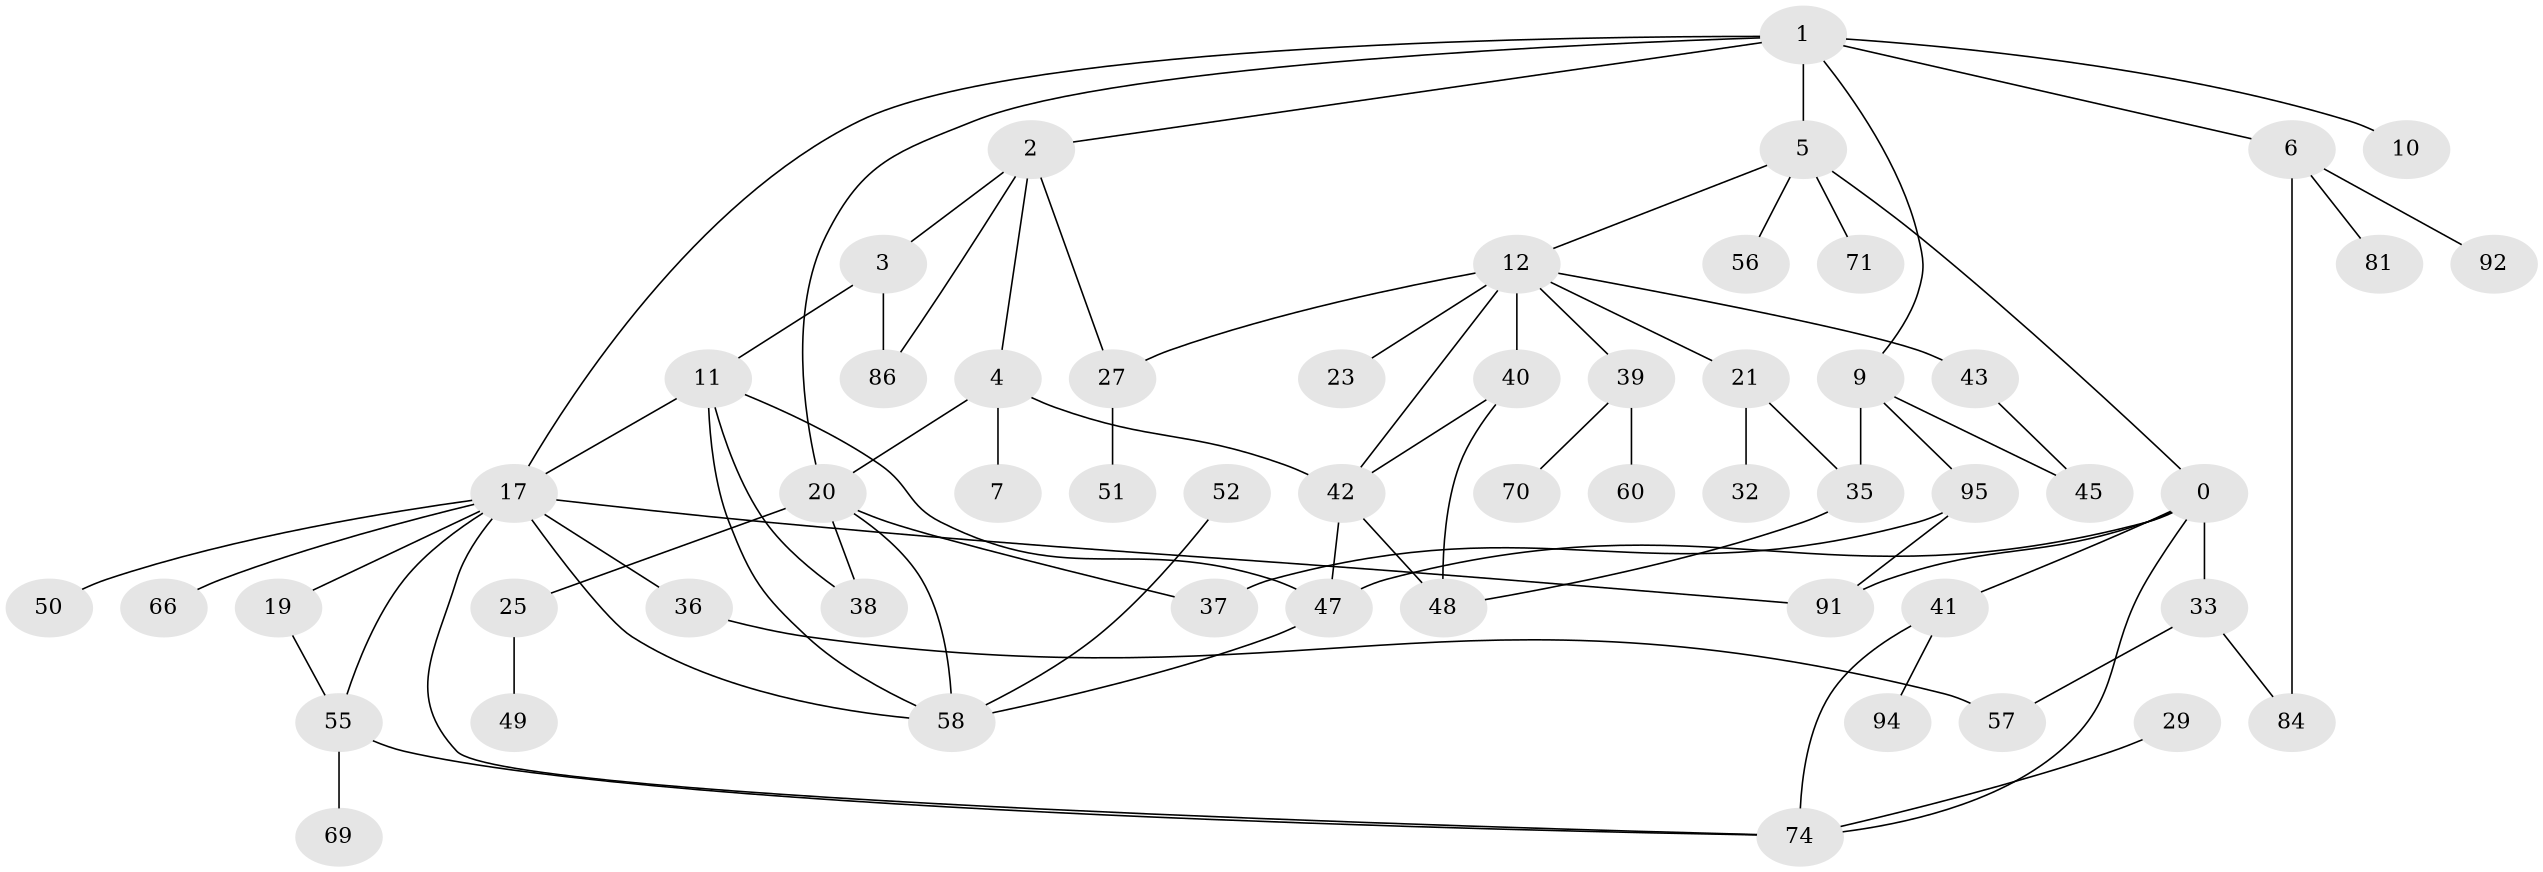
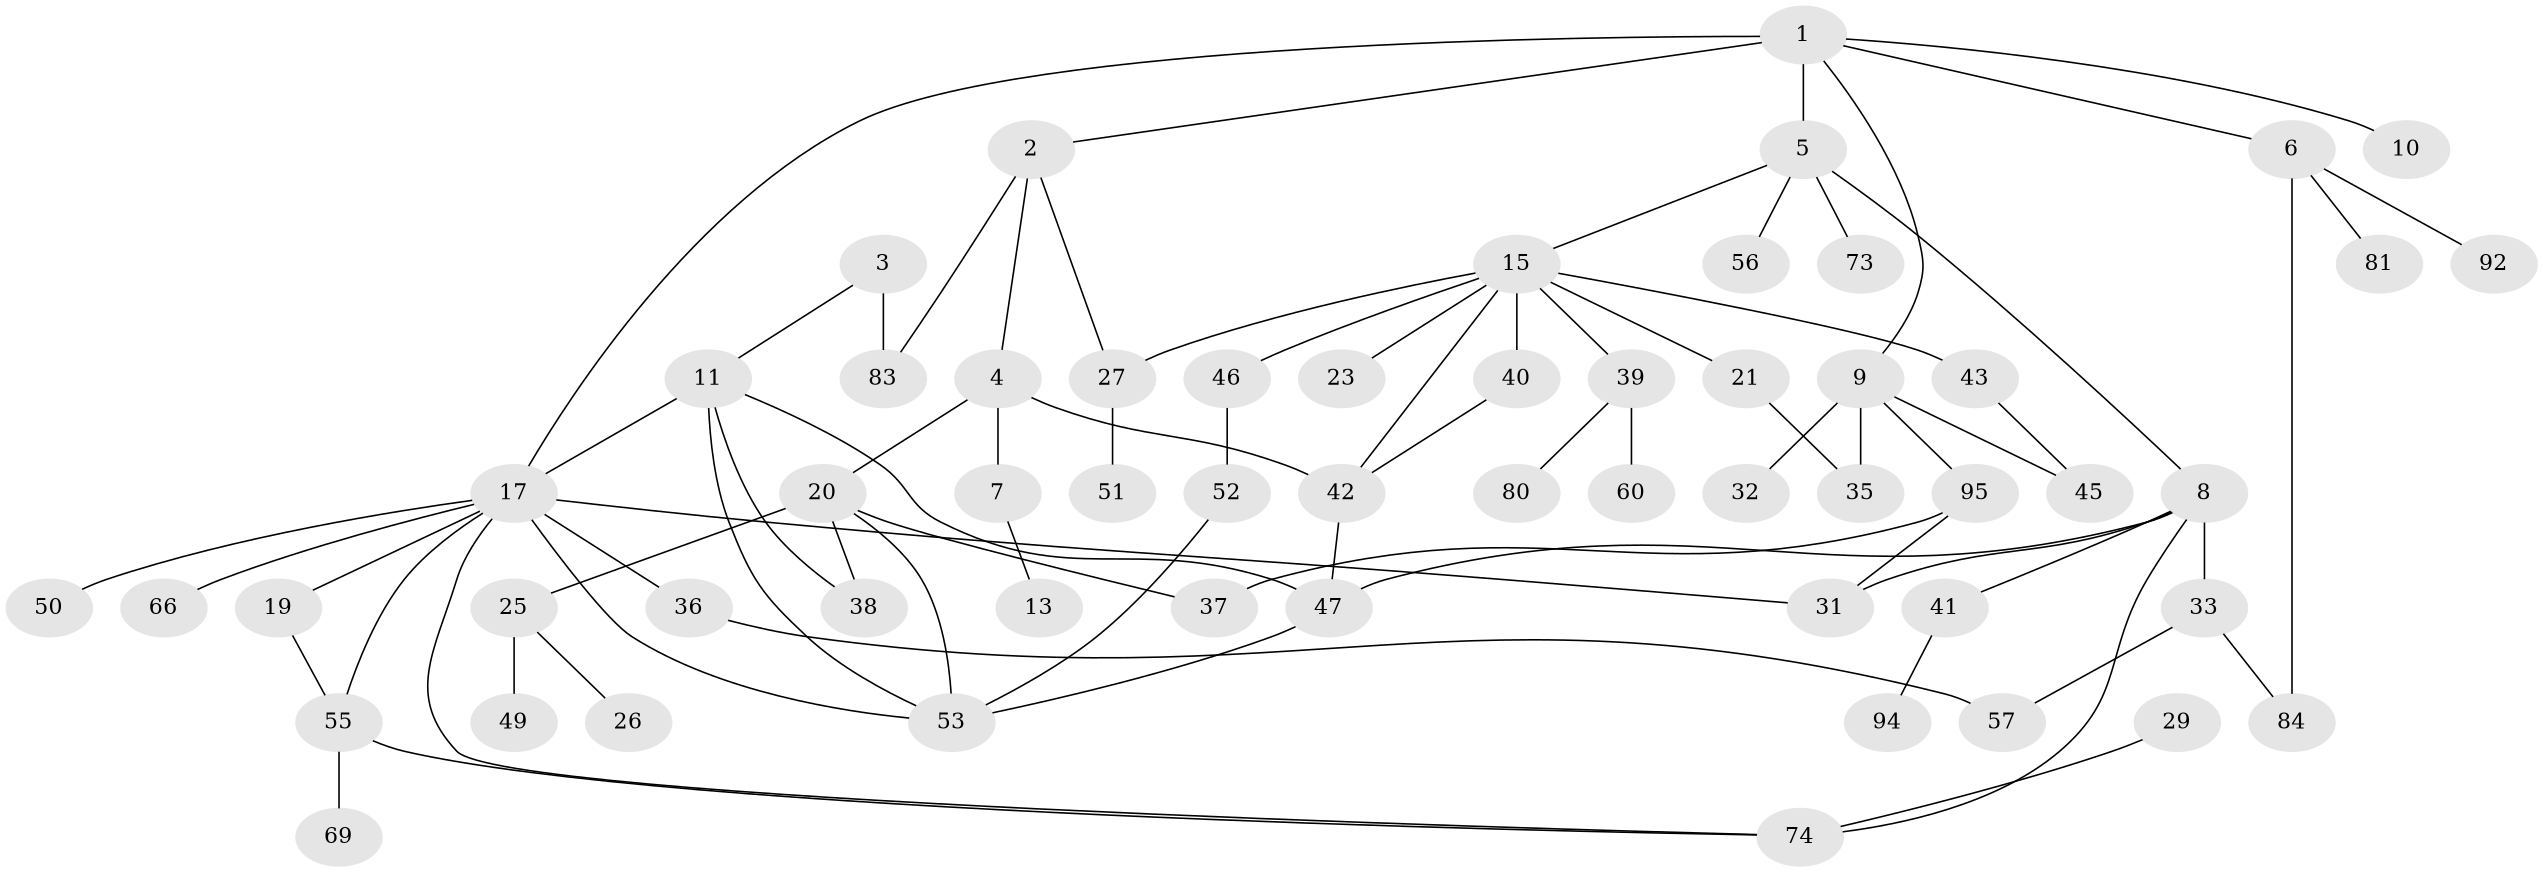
(1152, 82) -> none
(957, 207) -> none
(1517, 264) -> (1517, 264)
(1861, 264) -> (1861, 264)
(883, 379) -> (883, 379)
none -> (1227, 379)
(1746, 436) -> (1810, 429)
(1517, 493) -> (1517, 493)
(2204, 493) -> (2204, 493)
none -> (1039, 608)
(1444, 608) -> none
(1830, 608) -> (1830, 608)
(1827, 700) -> none
none -> (629, 723)
(952, 723) -> (952, 723)
